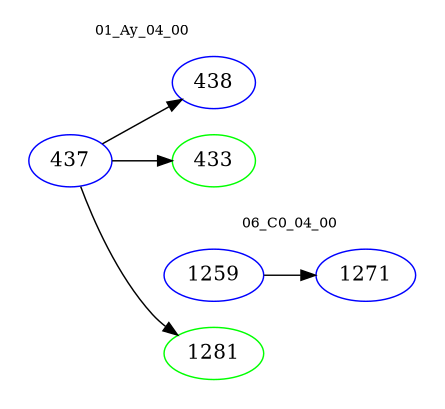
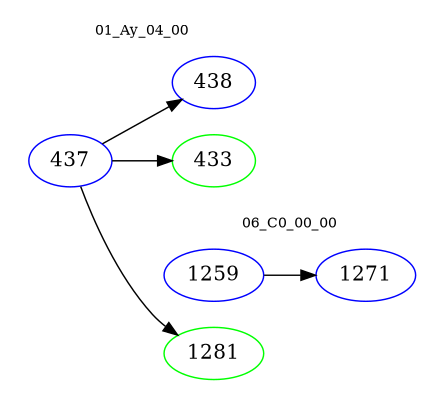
(290, 224) -> (290, 224)
